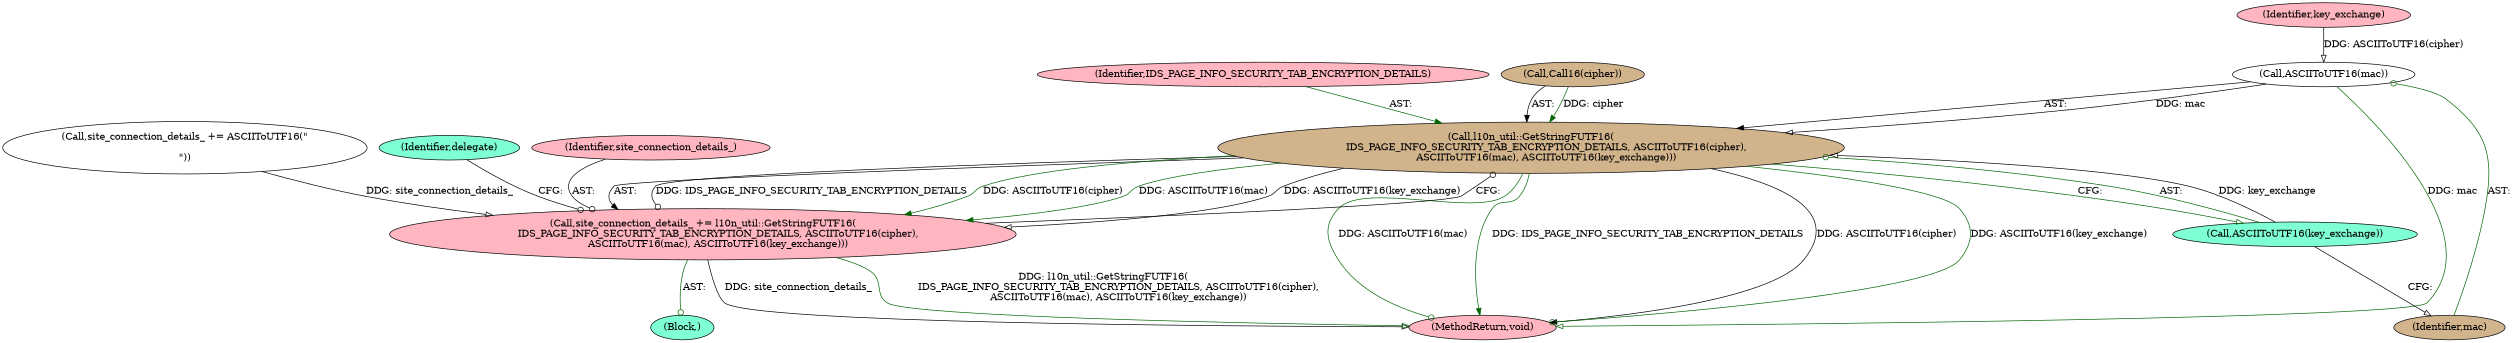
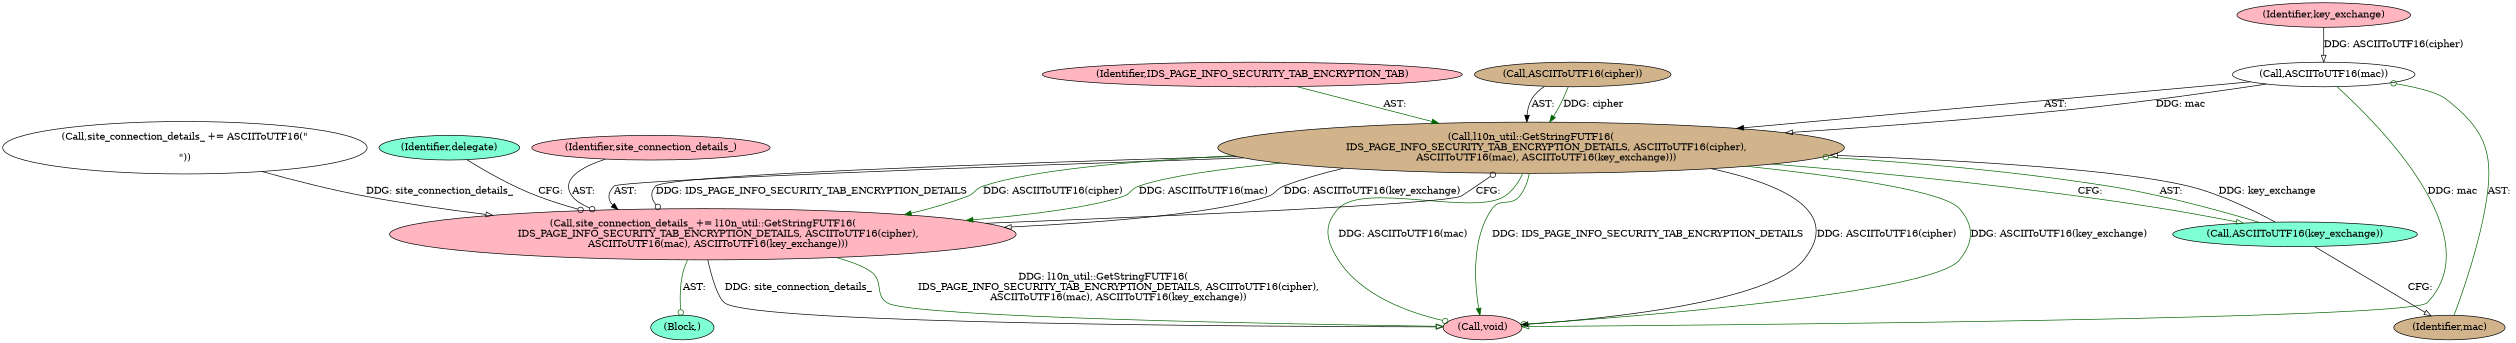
(1263, 74) -> (1252, 74)
(1573, 74) -> (1573, 74)
(1483, 328) -> (1483, 328)
